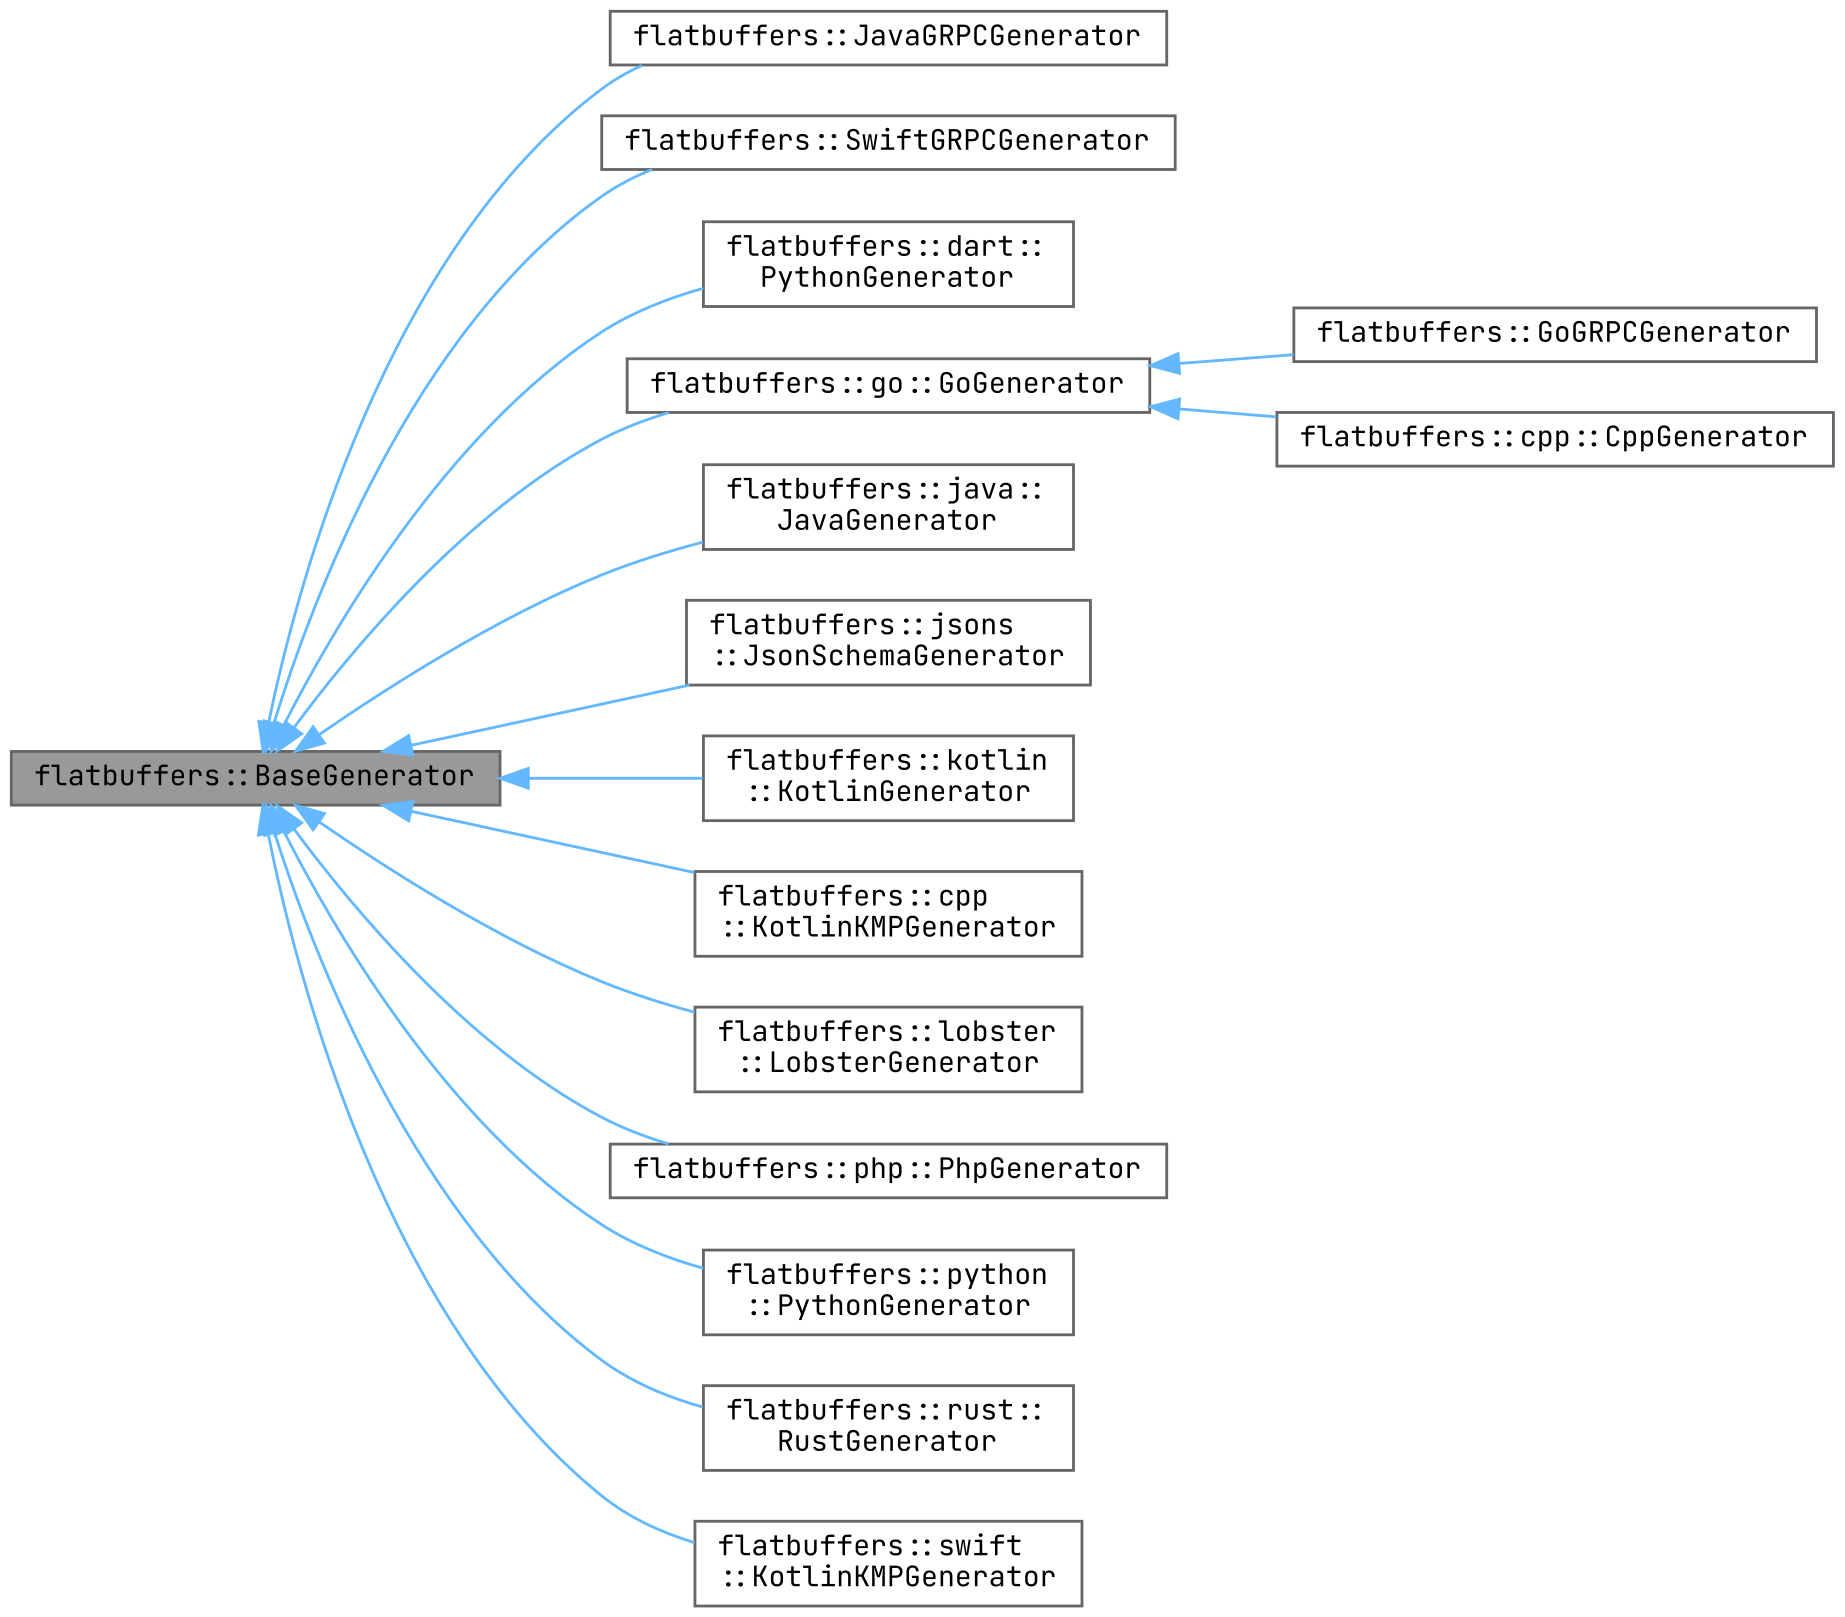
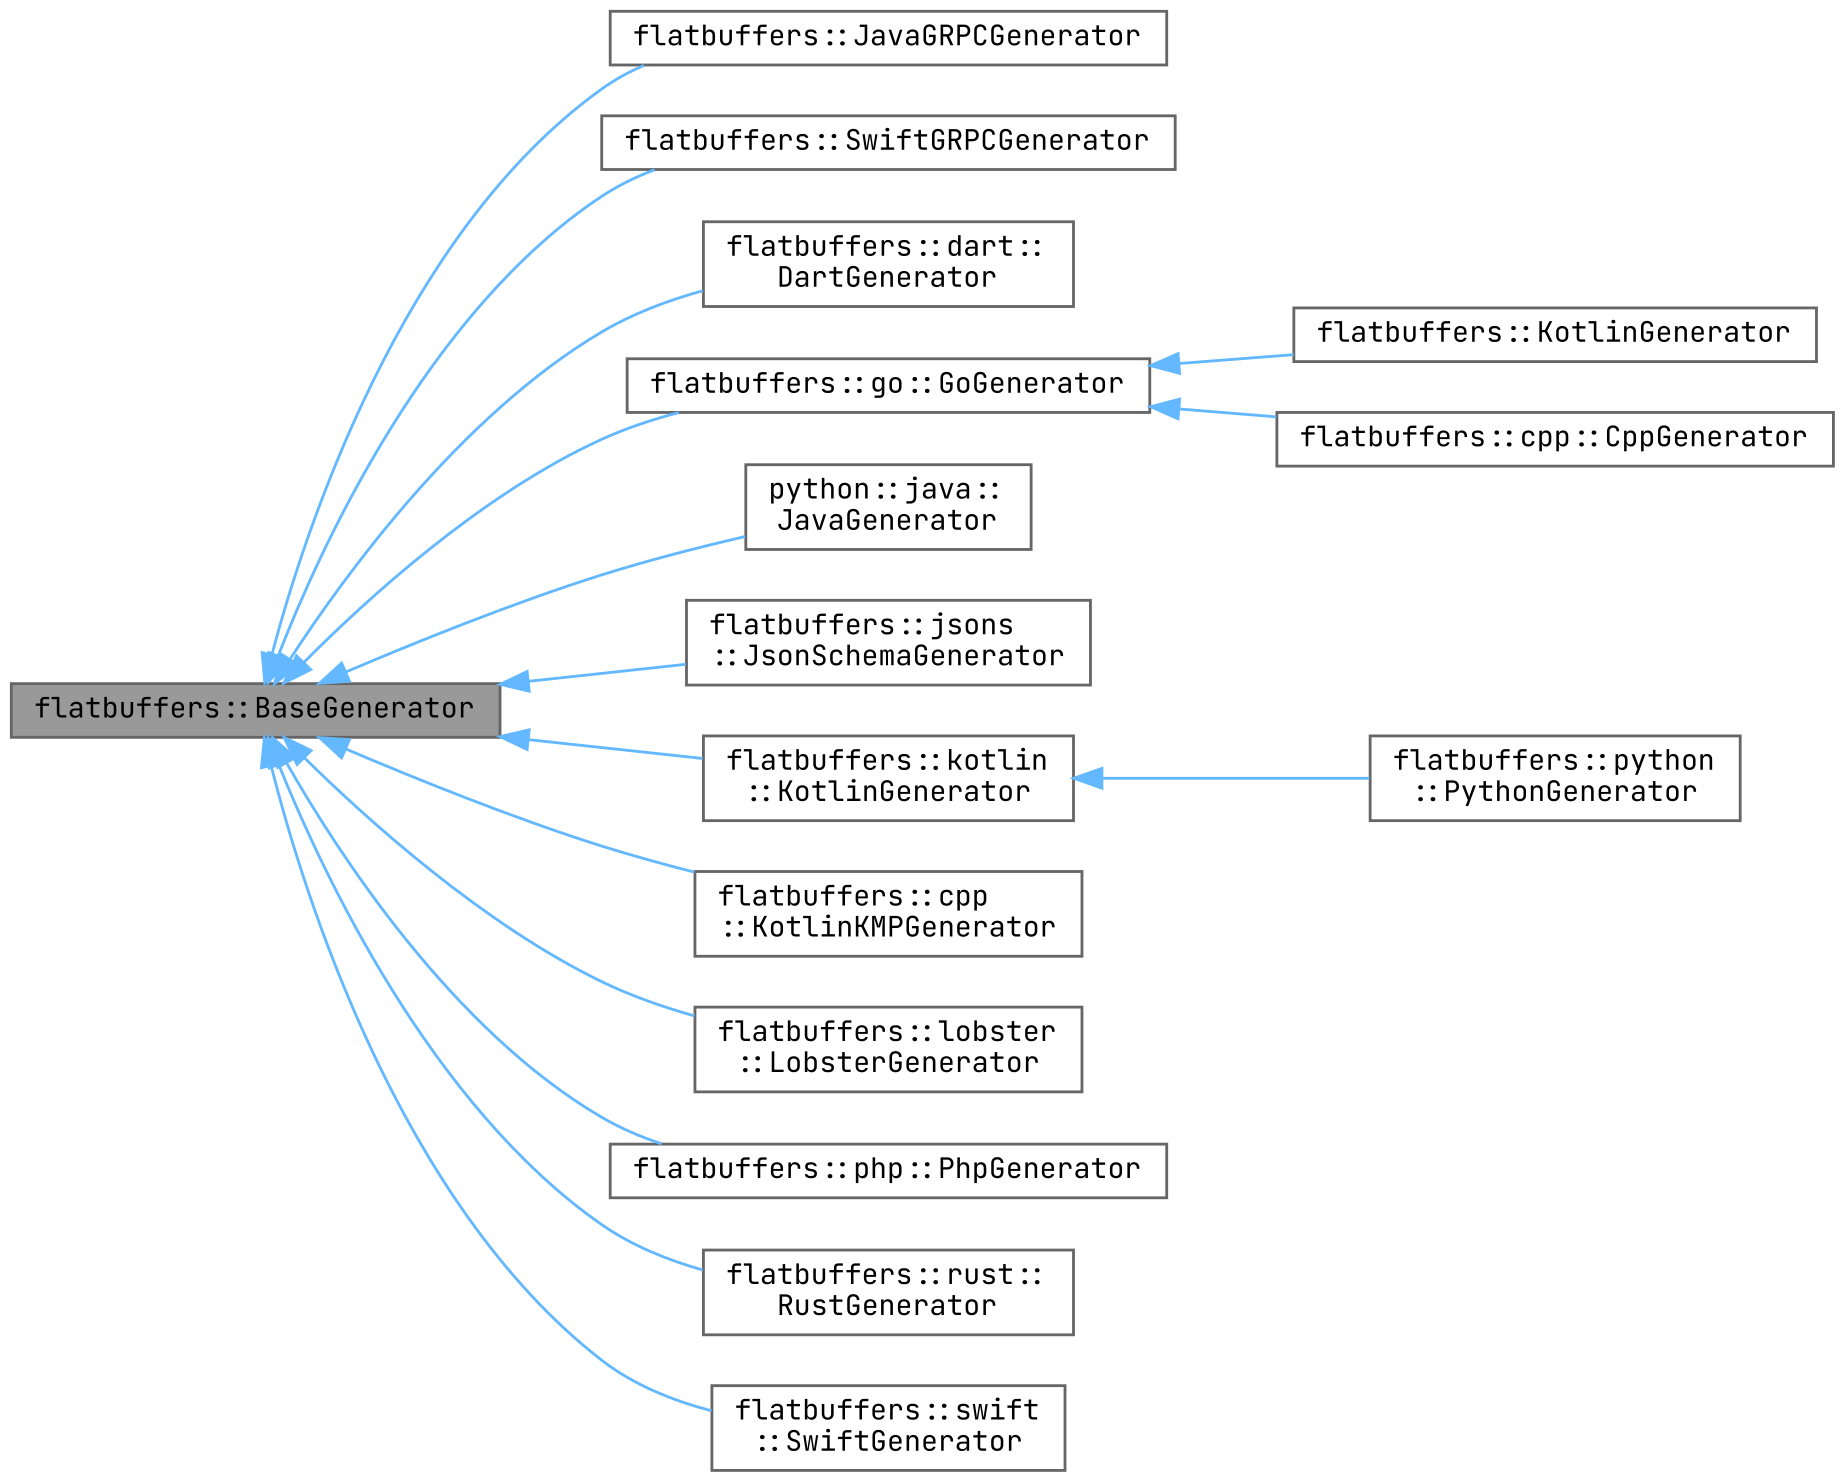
(888, 264) -> (888, 264)
(1555, 335) -> (1555, 335)
(888, 507) -> (888, 507)
(454, 1091) -> (1236, 778)
(888, 1564) -> (888, 1428)
